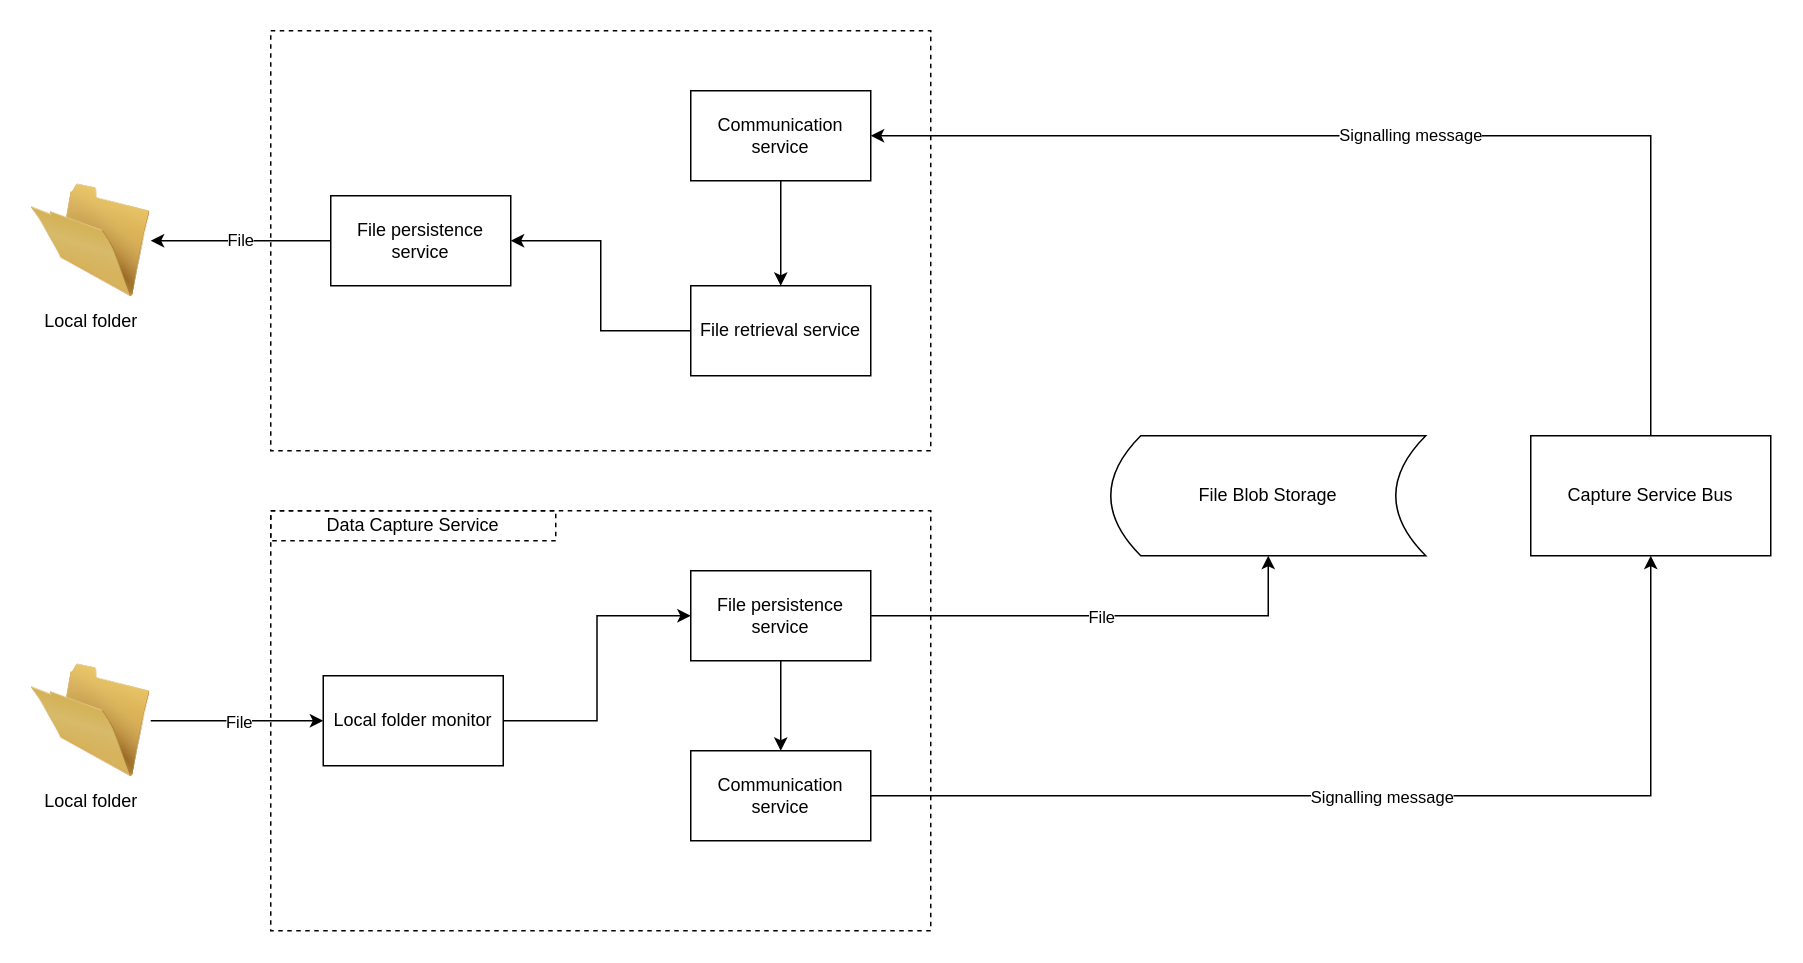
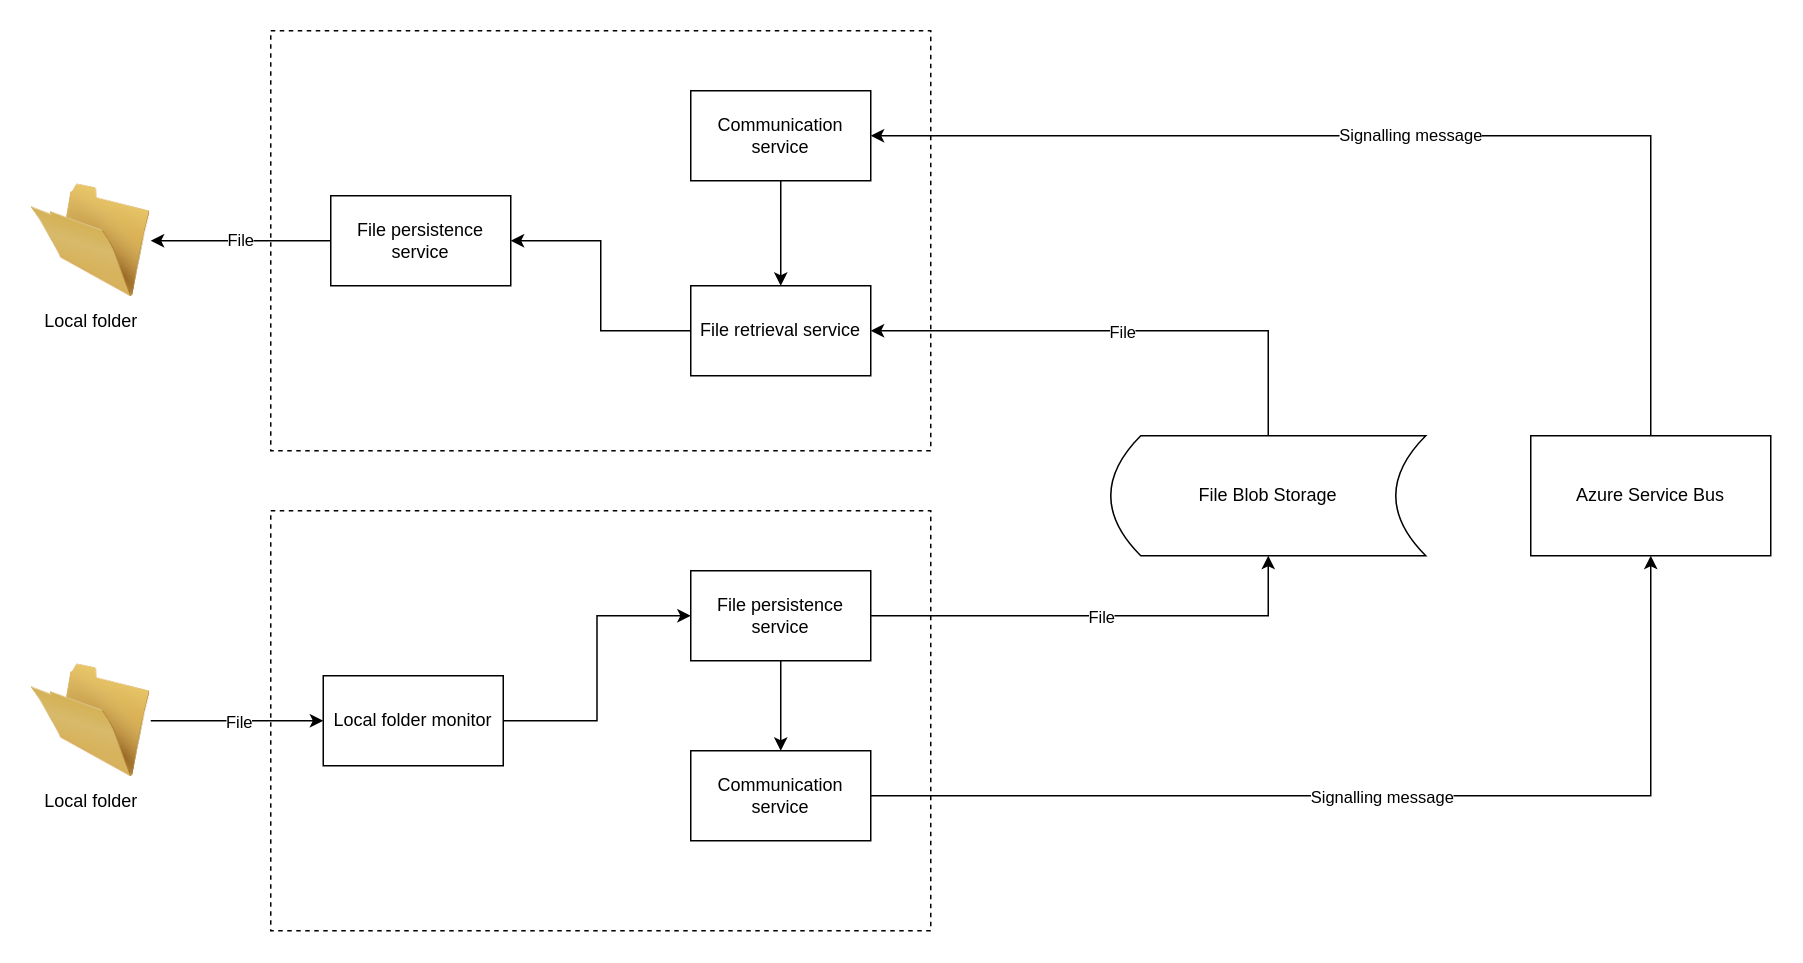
none -> (1127, 331)
(1651, 496) -> (1651, 496)
(413, 526) -> none
